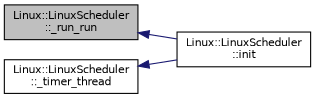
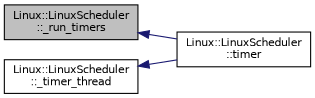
(71, 22) -> (71, 22)
(244, 49) -> (244, 49)
